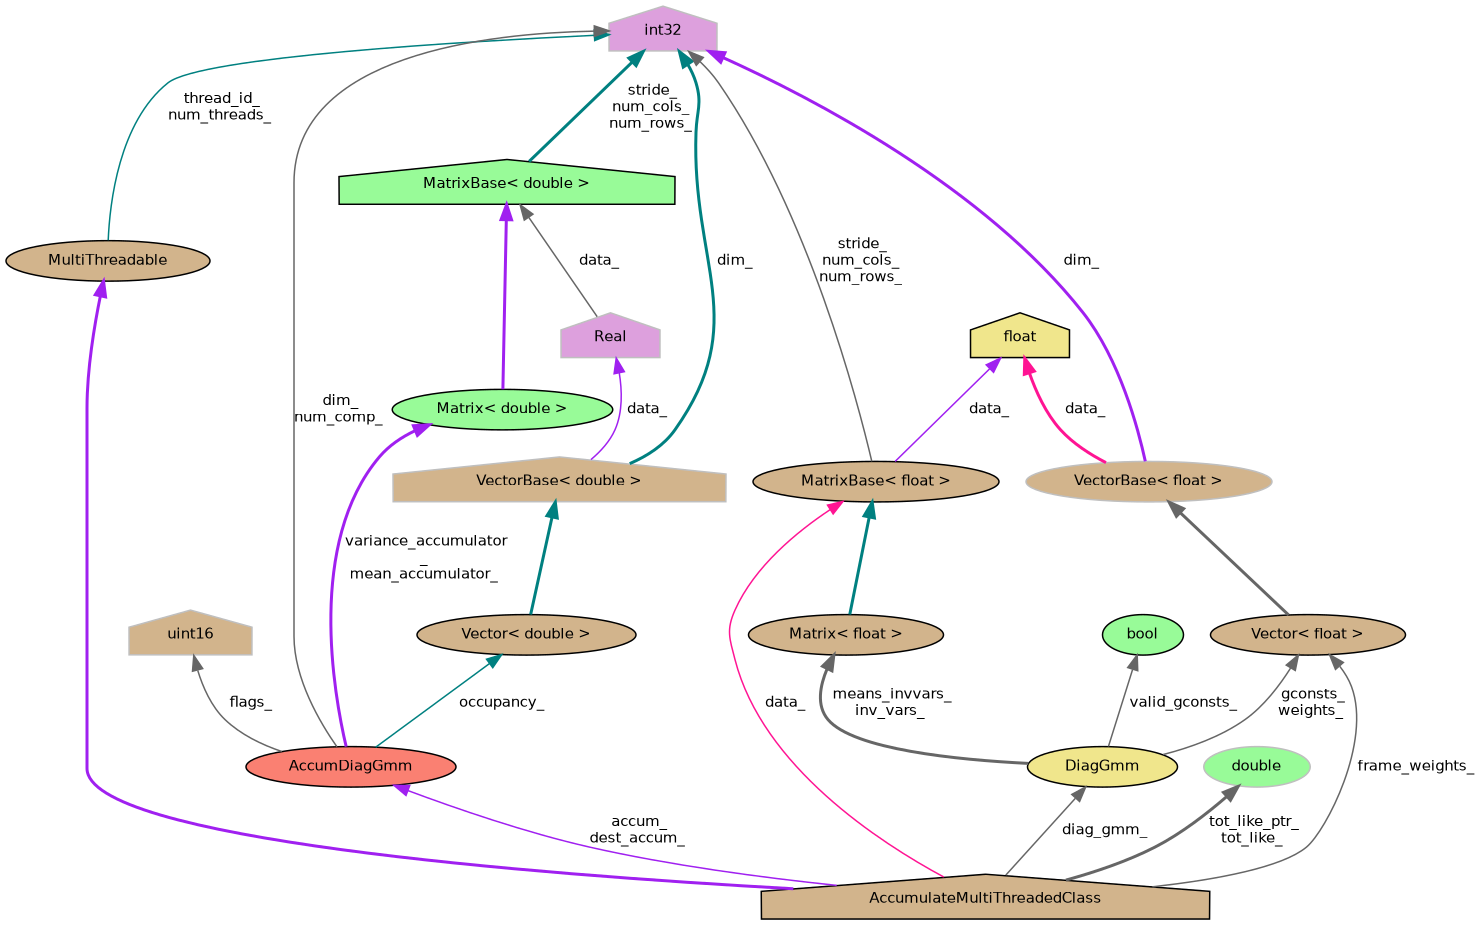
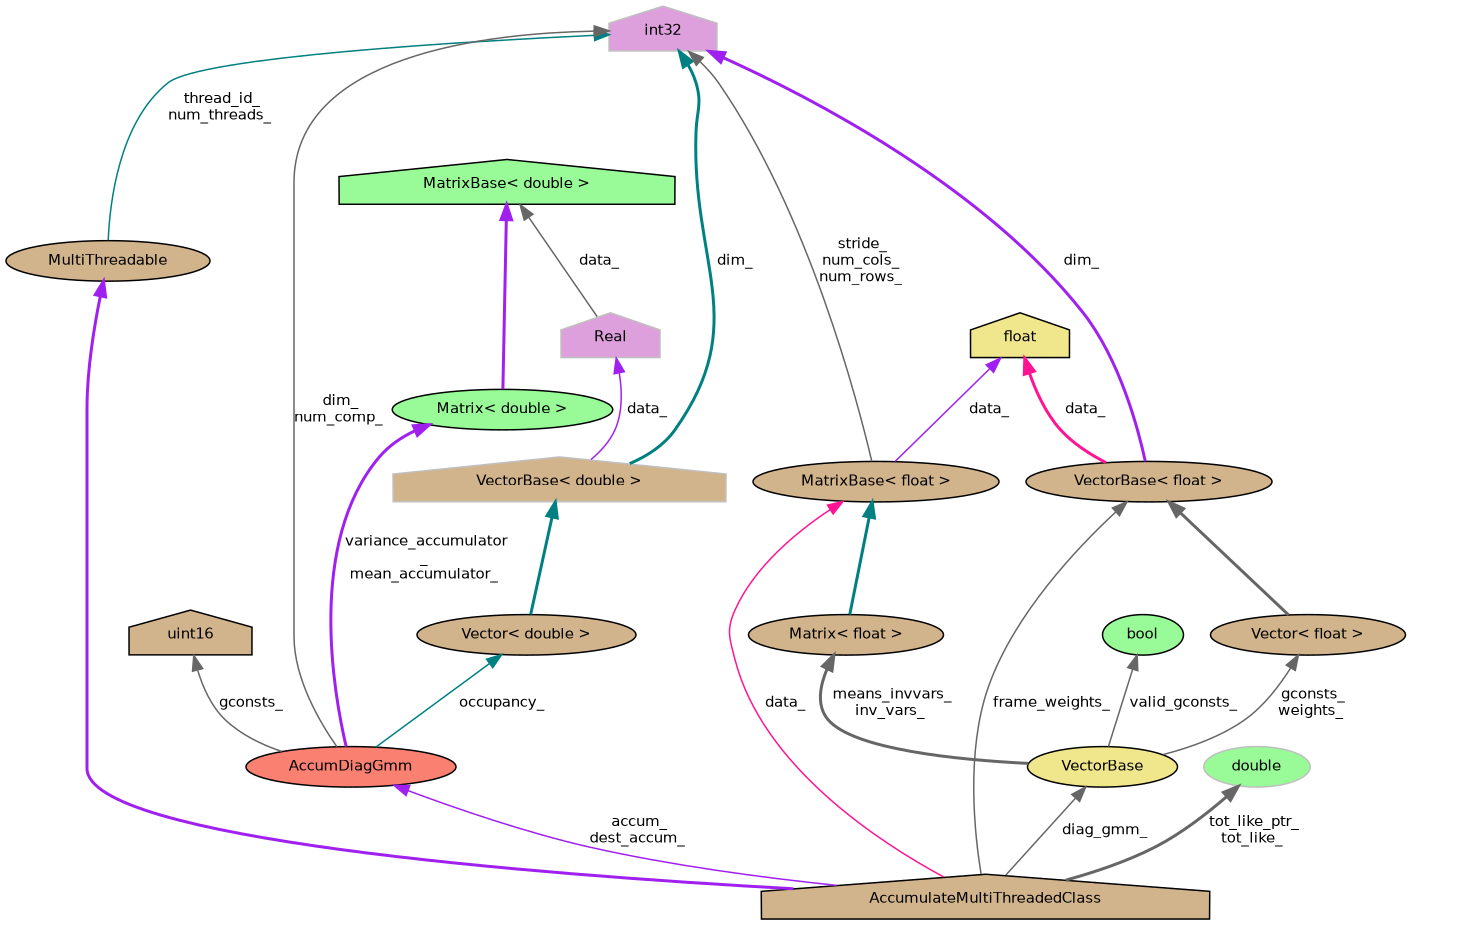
(581, 112) -> none
(1149, 482) -> (1149, 482)
(190, 635) -> (190, 635)
(249, 703) -> (249, 703)
(1102, 767) -> (1102, 767)
(1318, 833) -> (994, 673)
